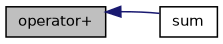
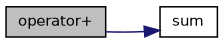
(140, 12) -> (125, 32)
